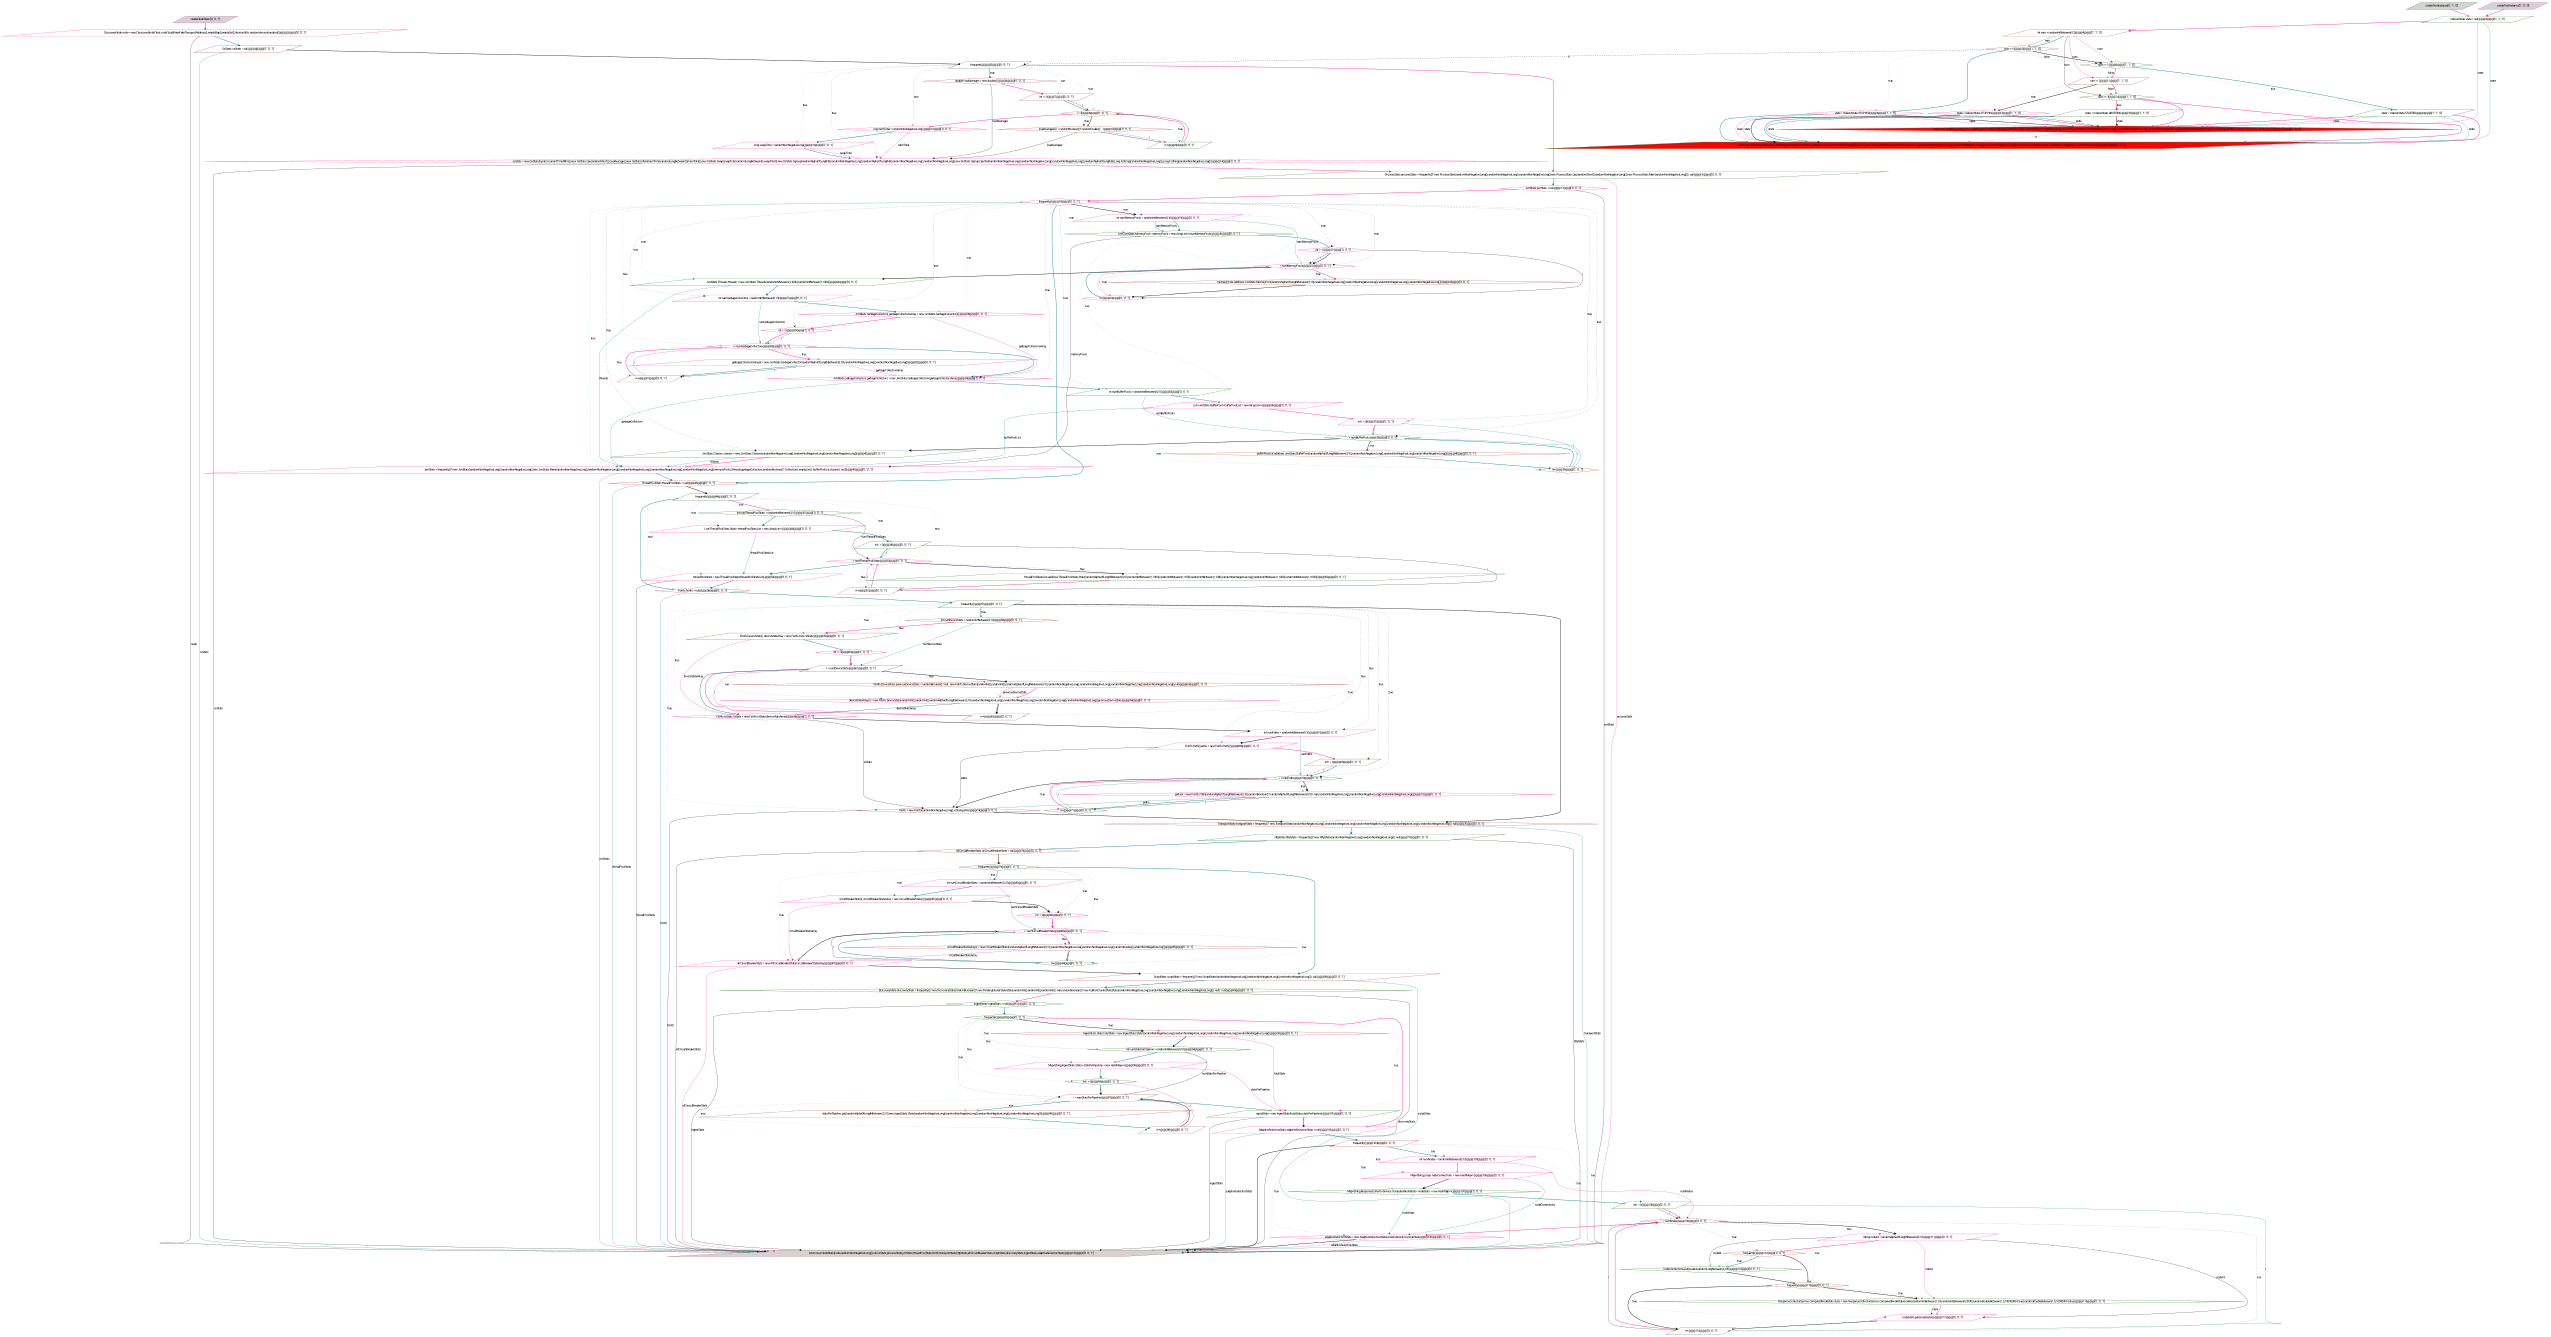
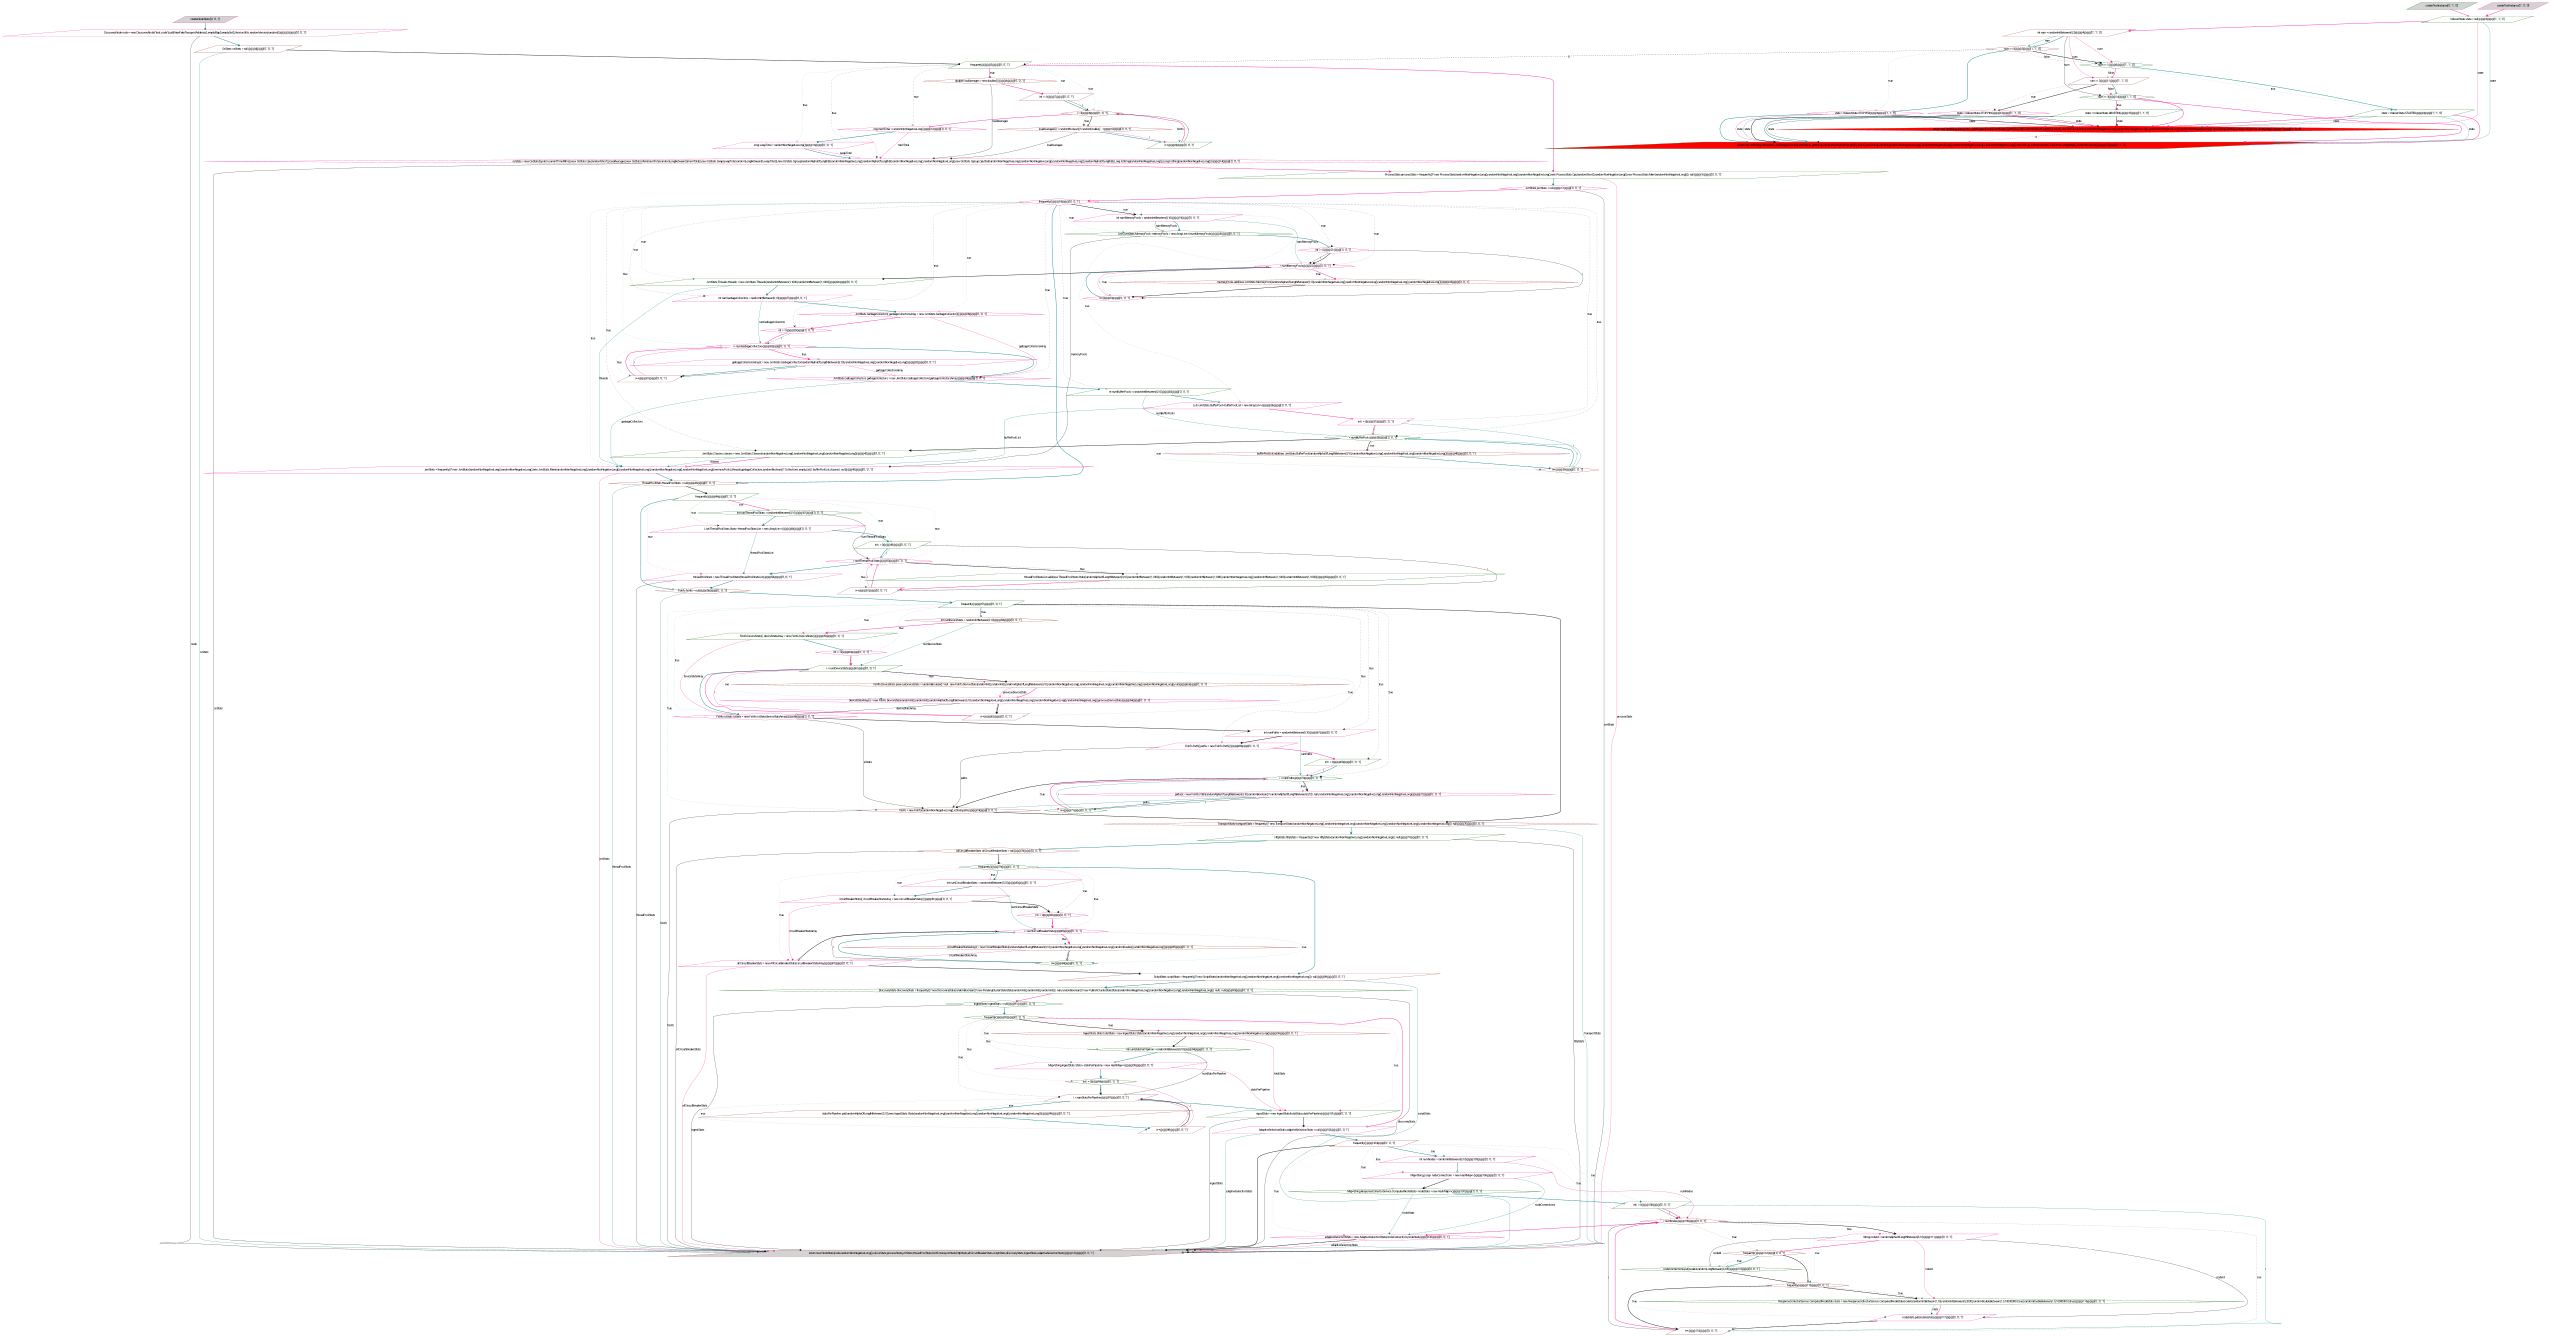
(1180, 129) -> (1180, 129)
